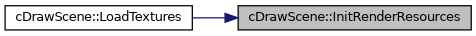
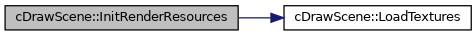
(209, 18) -> (255, 18)
